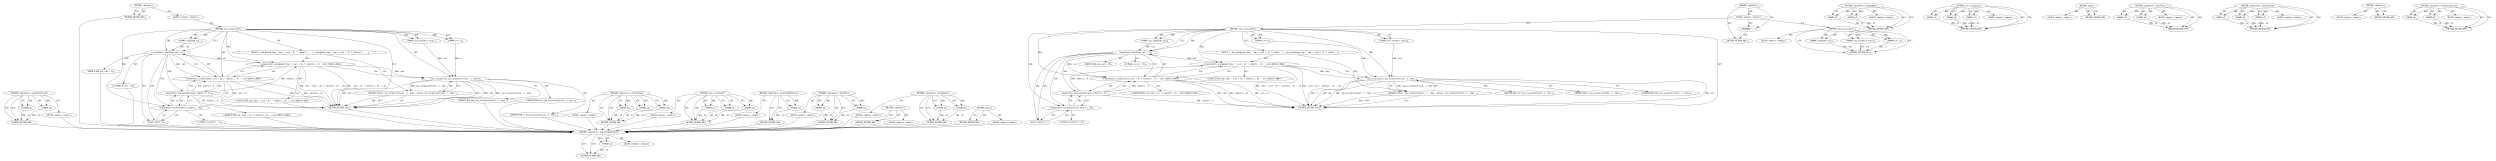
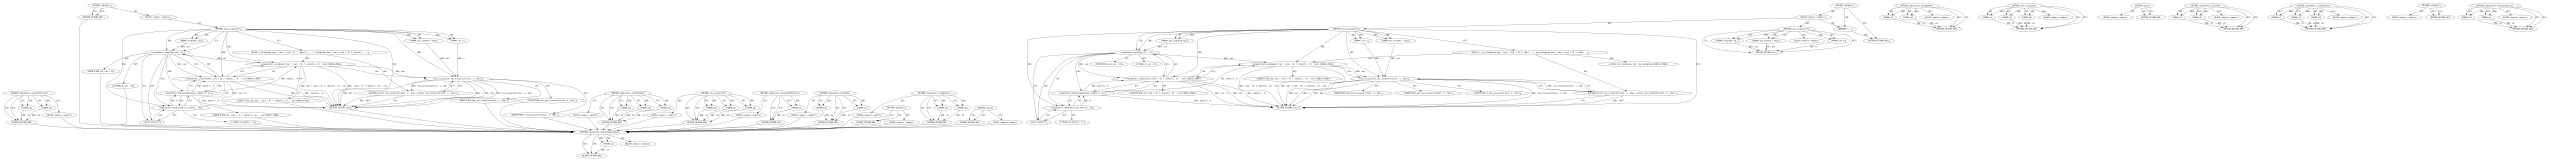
none -> (1638, 64)
